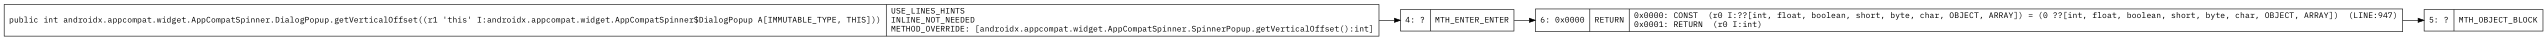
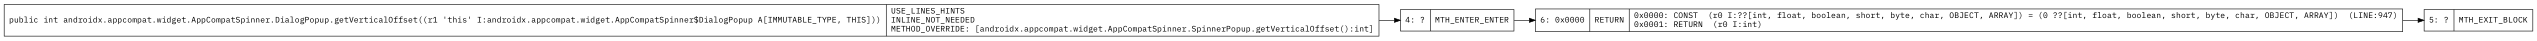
(2498, 20) -> (2493, 20)
